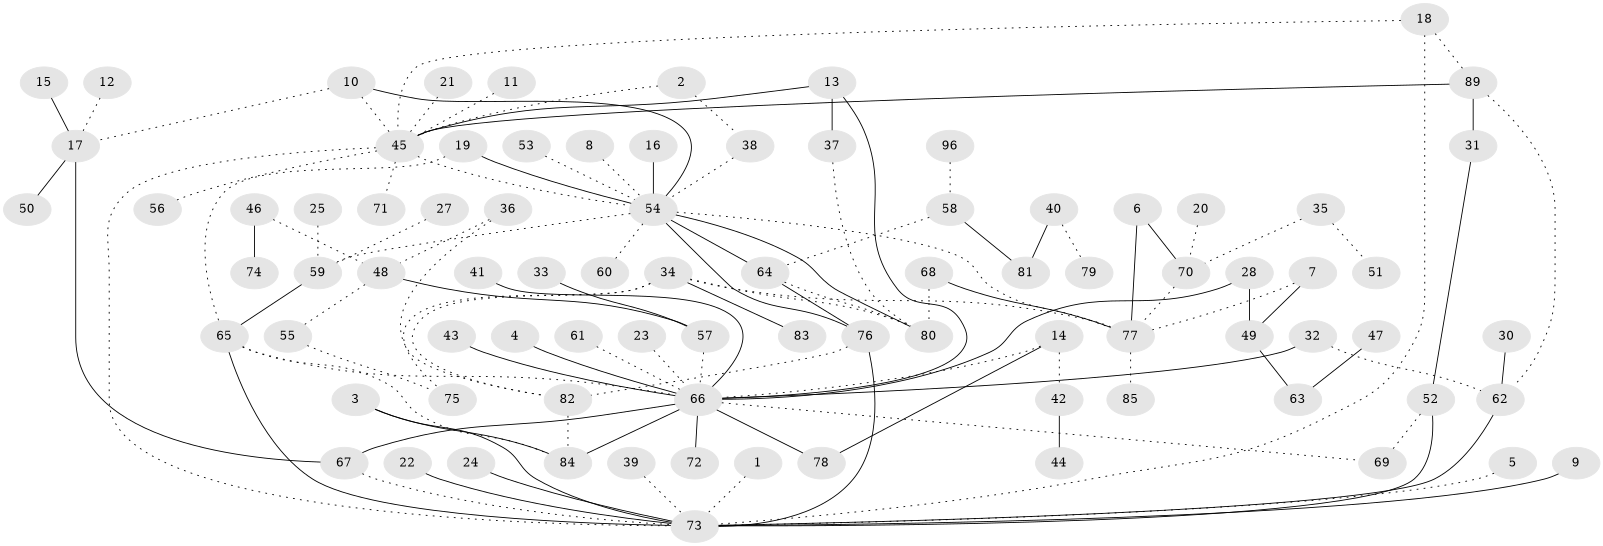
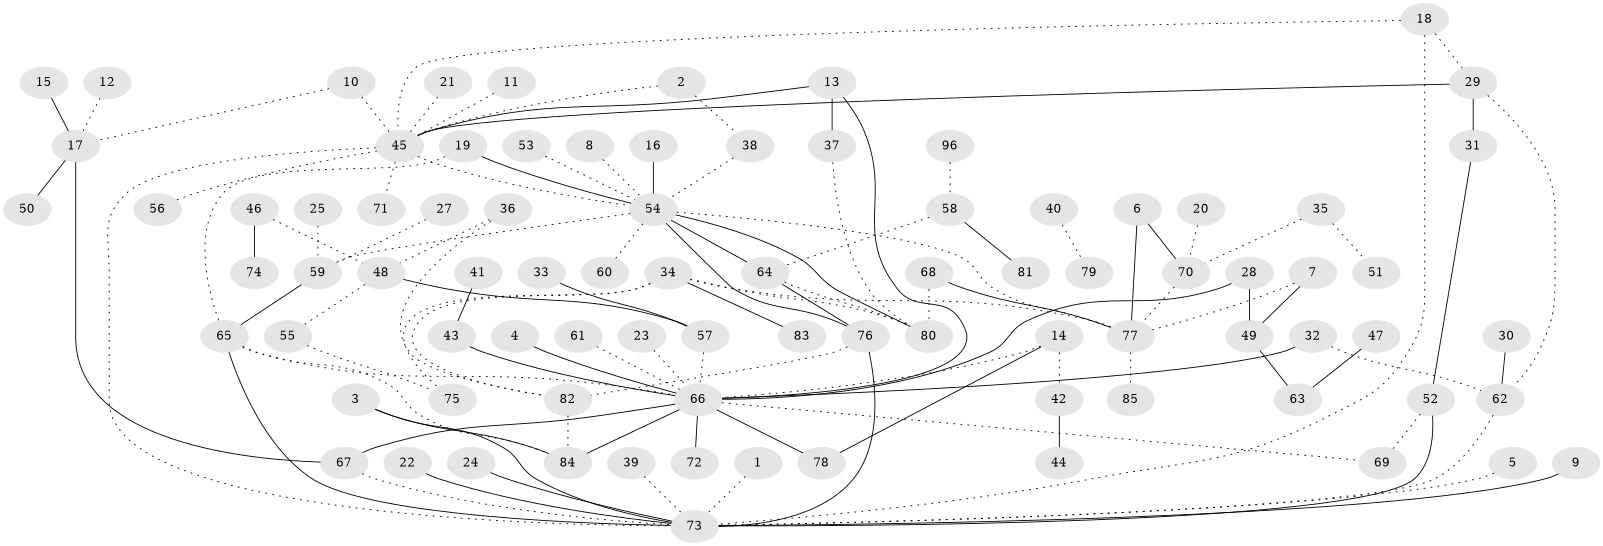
(1473, 83) -> (1473, 83)
(520, 101) -> none
(1040, 241) -> none
(657, 297) -> (464, 307)
(1122, 512) -> (1122, 512)
